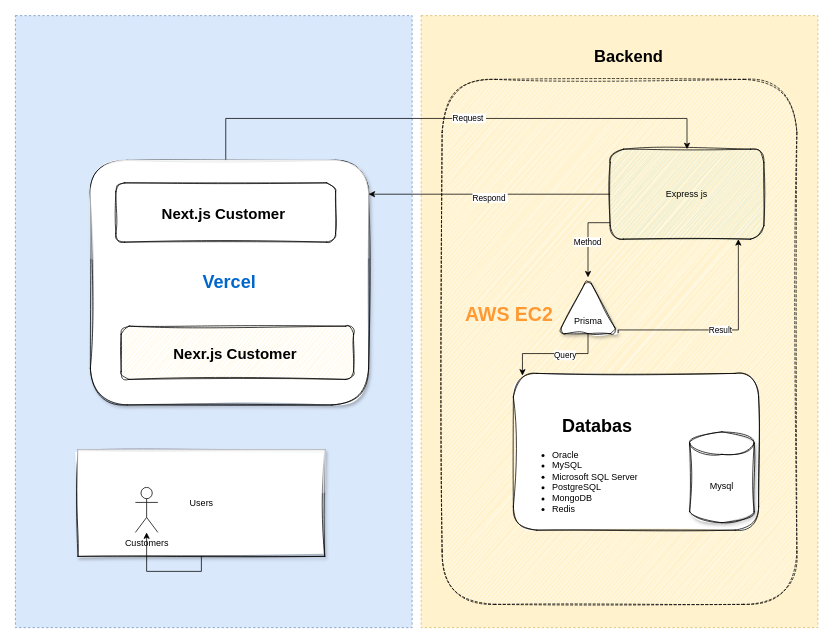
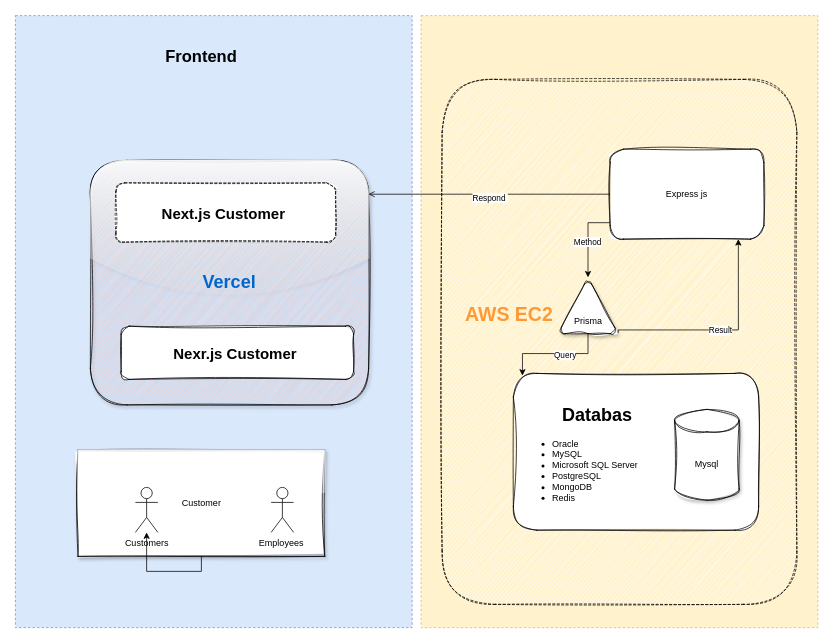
none -> (201, 57)
(629, 57) -> none
(315, 118) -> none
(375, 194) -> (373, 194)
(687, 194) -> (687, 194)
(226, 212) -> (226, 212)
(230, 282) -> (230, 282)
(237, 353) -> (237, 353)
(590, 464) -> (590, 453)
(722, 477) -> (707, 455)
(202, 503) -> (202, 503)
none -> (282, 510)
